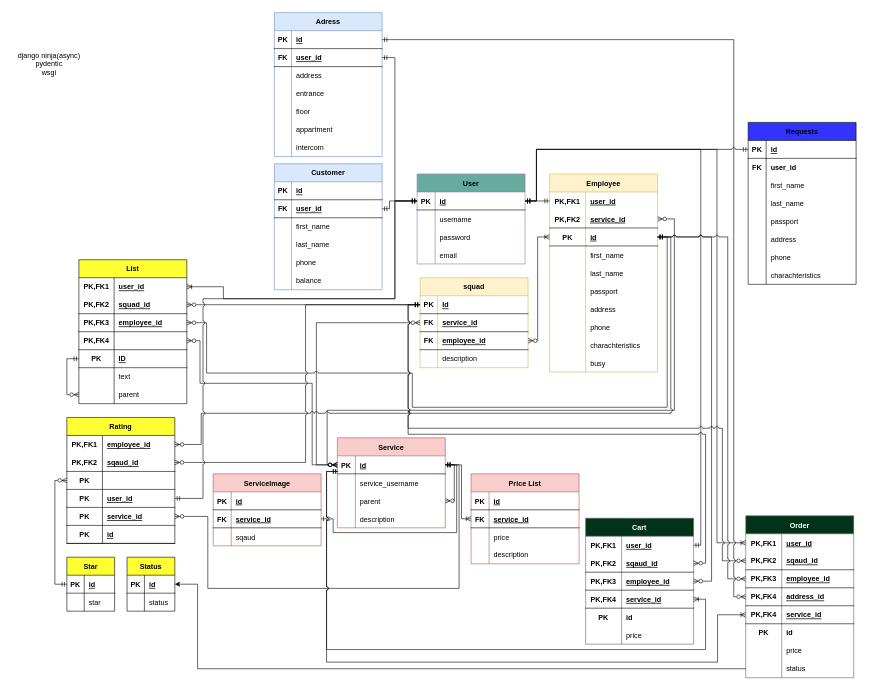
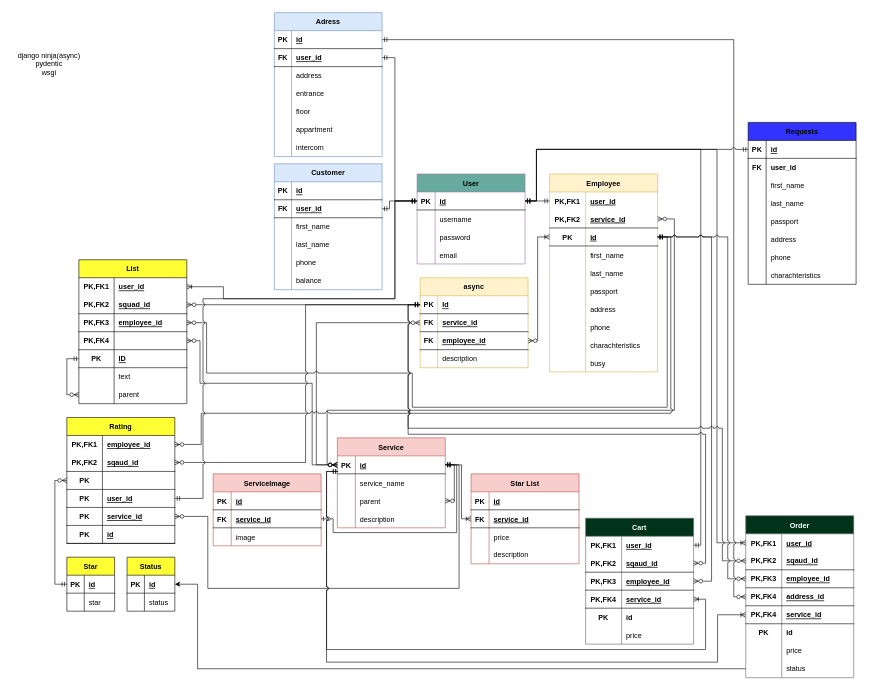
(474, 287) -> (474, 287)
(391, 483) -> (383, 483)
(525, 483) -> (525, 483)
(246, 537) -> (245, 537)
